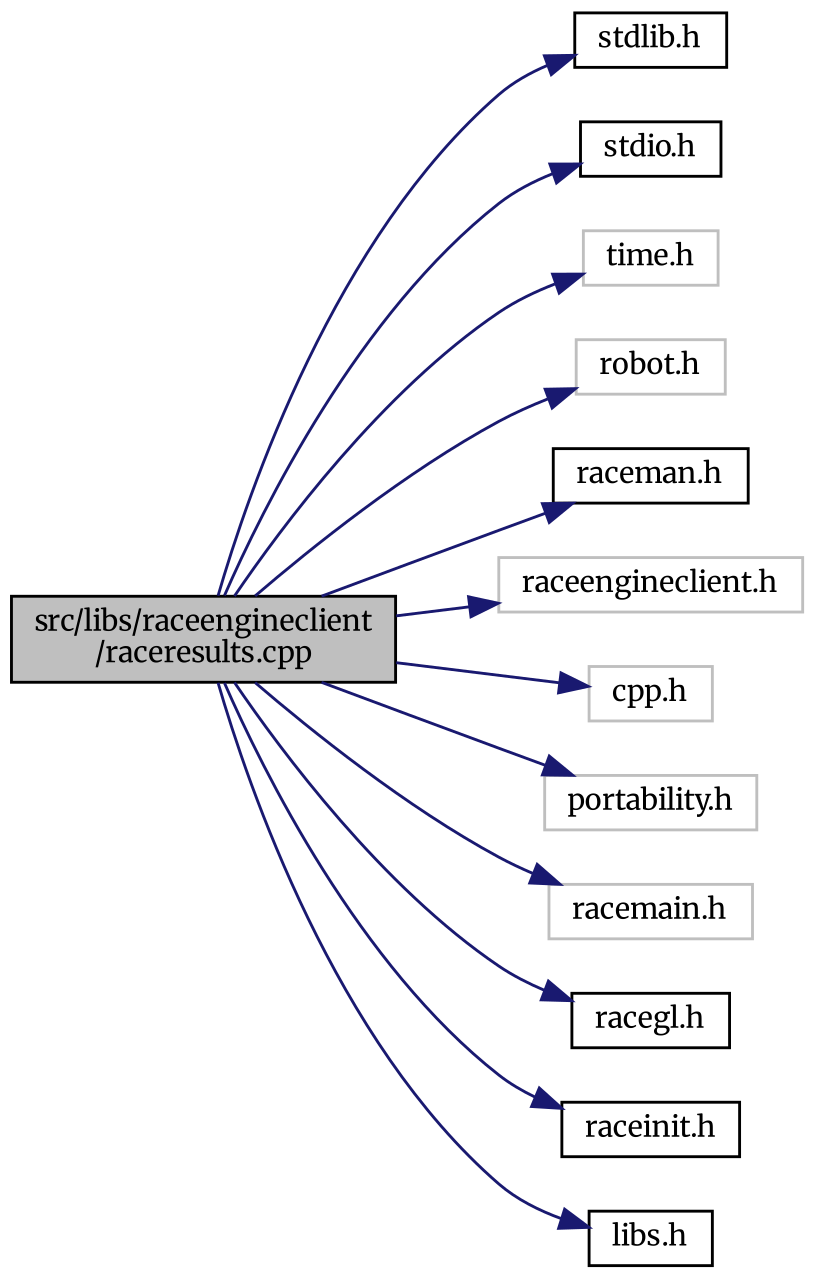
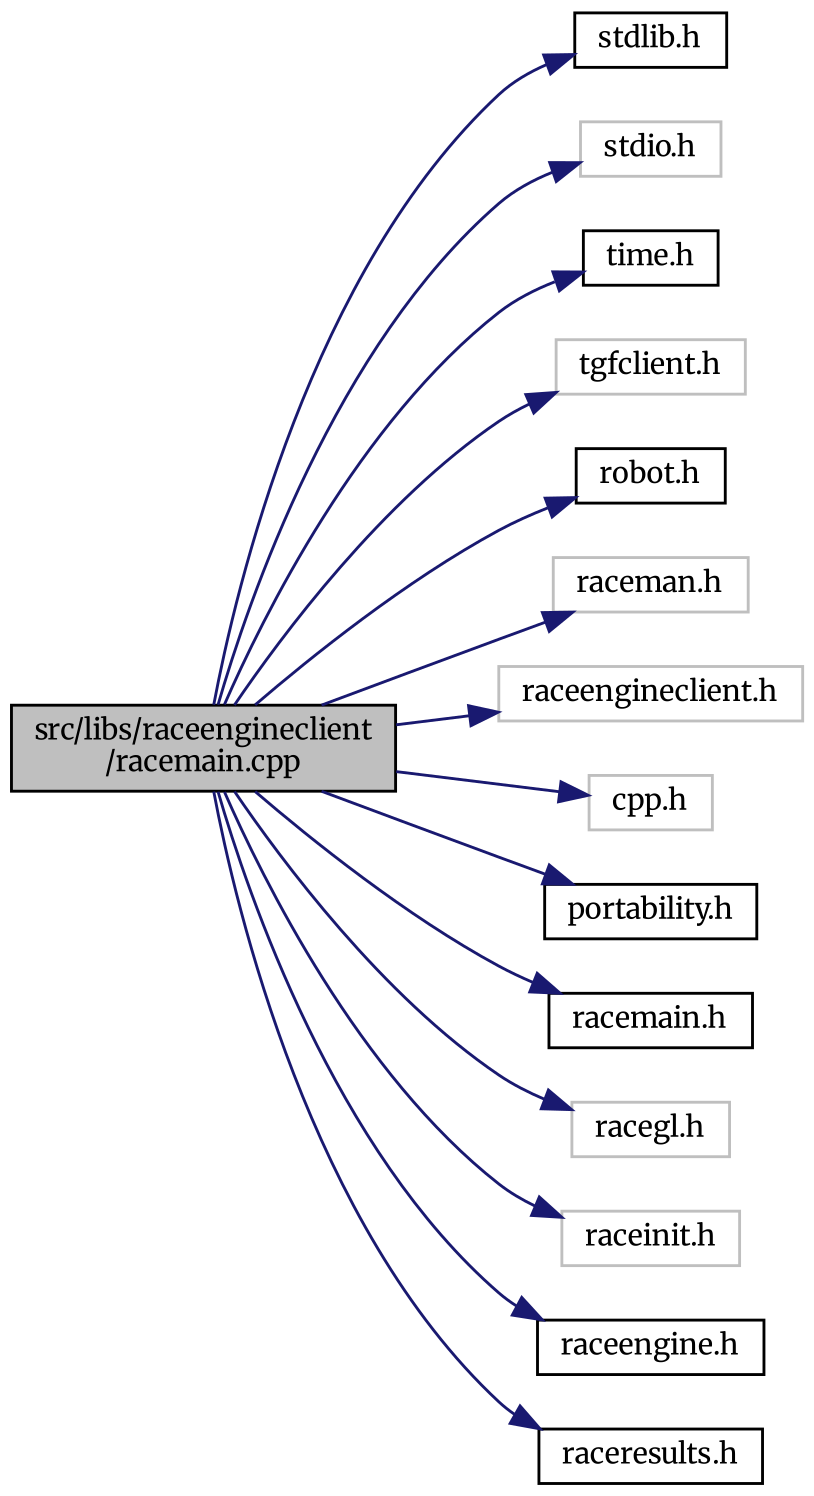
(651, 149) -> (651, 149)
(651, 258) -> (651, 258)
none -> (651, 367)
(651, 367) -> (651, 476)
(651, 476) -> (651, 585)
(204, 639) -> (204, 748)
(651, 803) -> (651, 912)
(651, 912) -> (651, 1021)
(651, 1021) -> (651, 1129)
(651, 1129) -> (651, 1238)
(651, 1238) -> (651, 1347)
none -> (651, 1456)
